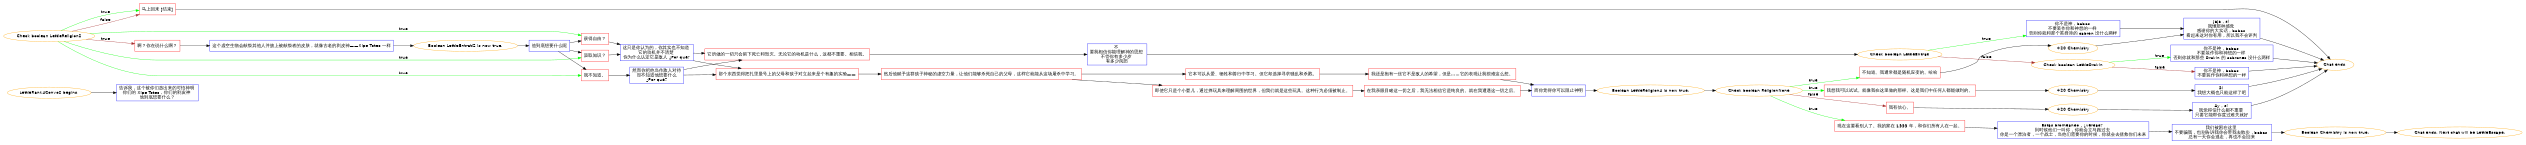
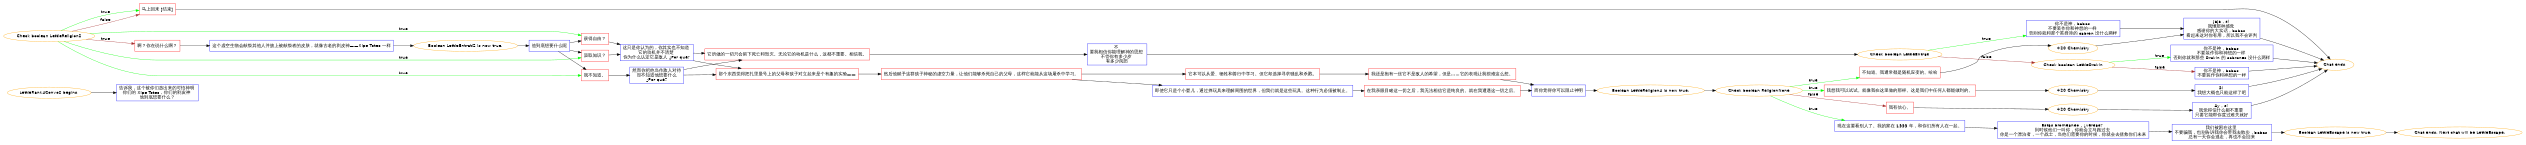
(1253, 91) -> (1253, 91)
(1900, 126) -> (1900, 126)
(2335, 133) -> (2335, 133)
